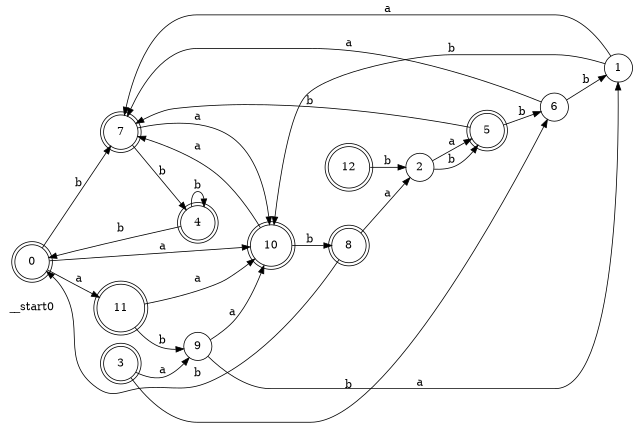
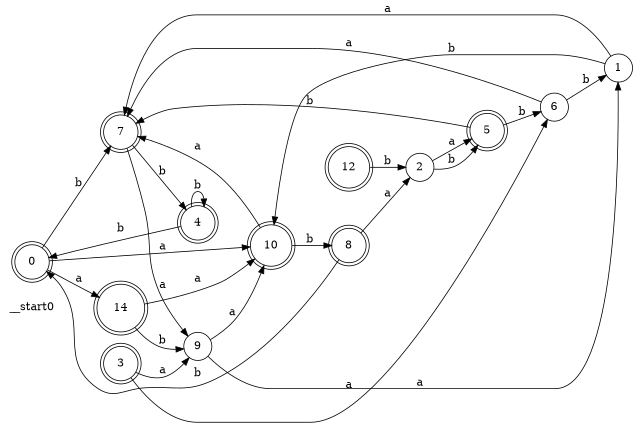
(229, 135) -> (149, 242)
(121, 308) -> (121, 308)
(349, 385) -> (349, 385)
